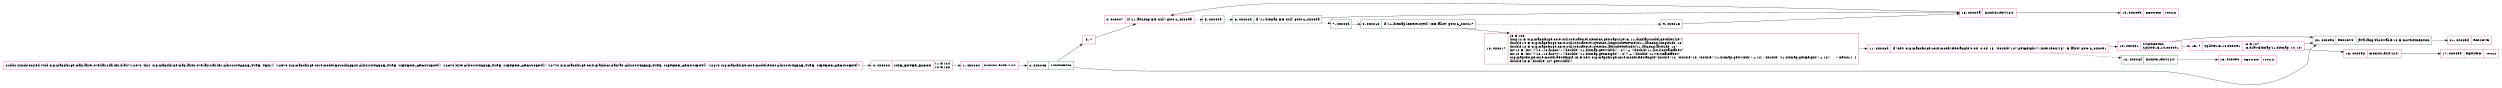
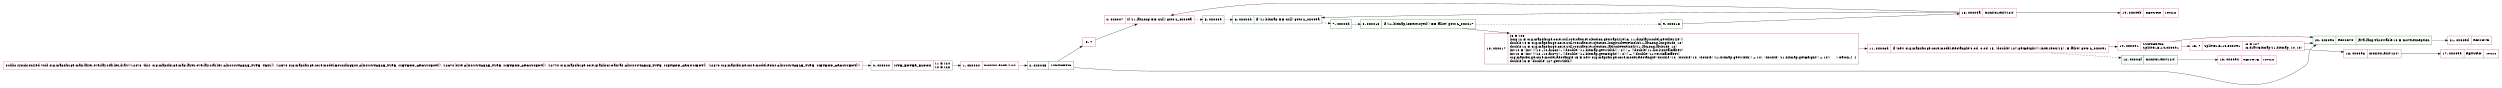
(1639, 13) -> (1642, 13)
(2251, 60) -> (2251, 60)
